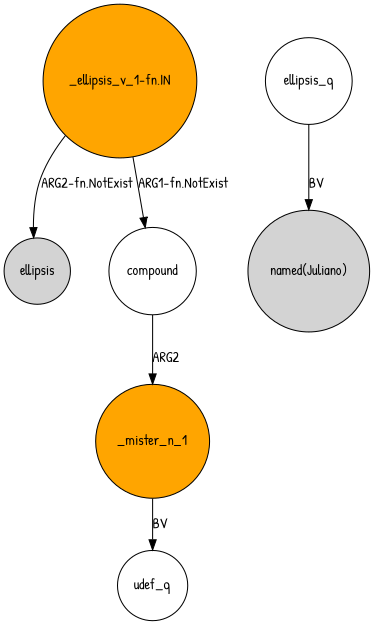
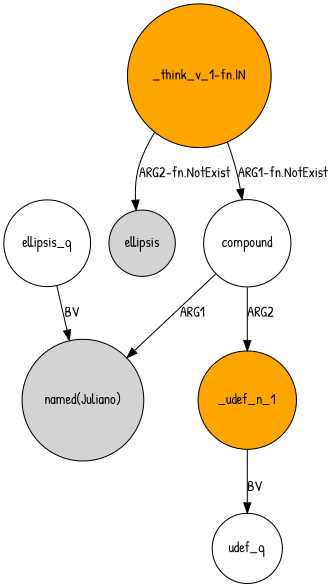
(120, 81) -> (199, 76)
none -> (175, 312)
(153, 441) -> (247, 400)
